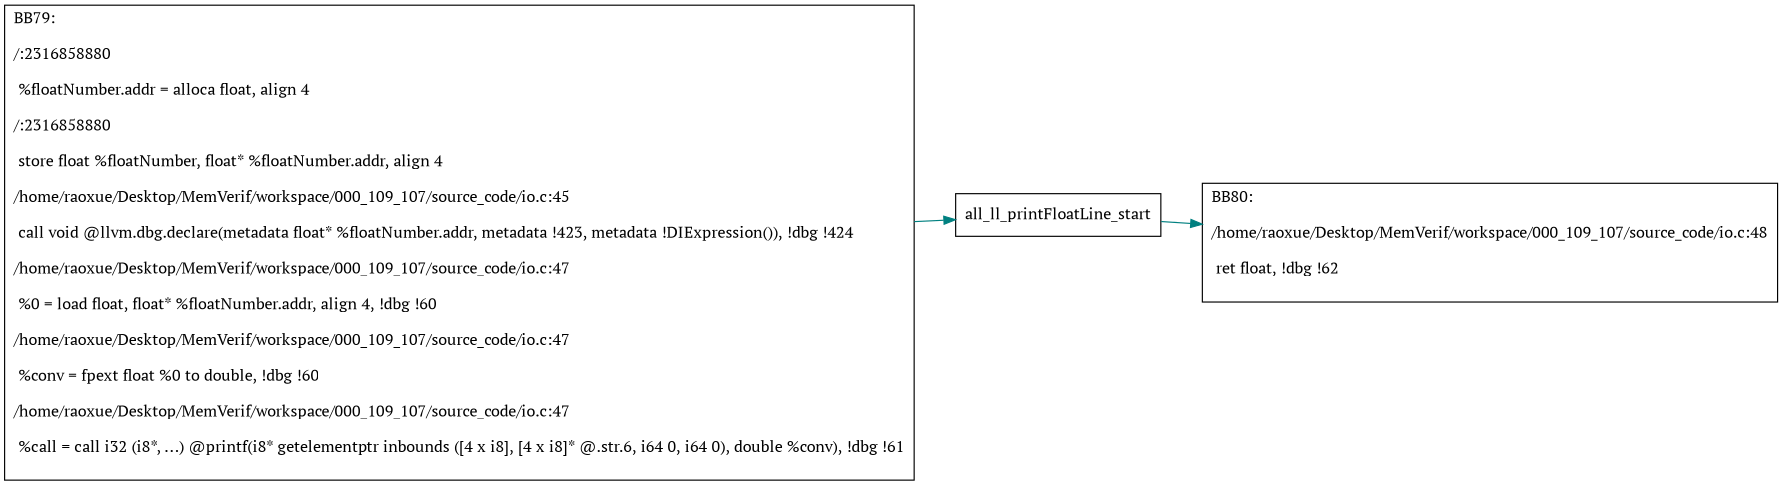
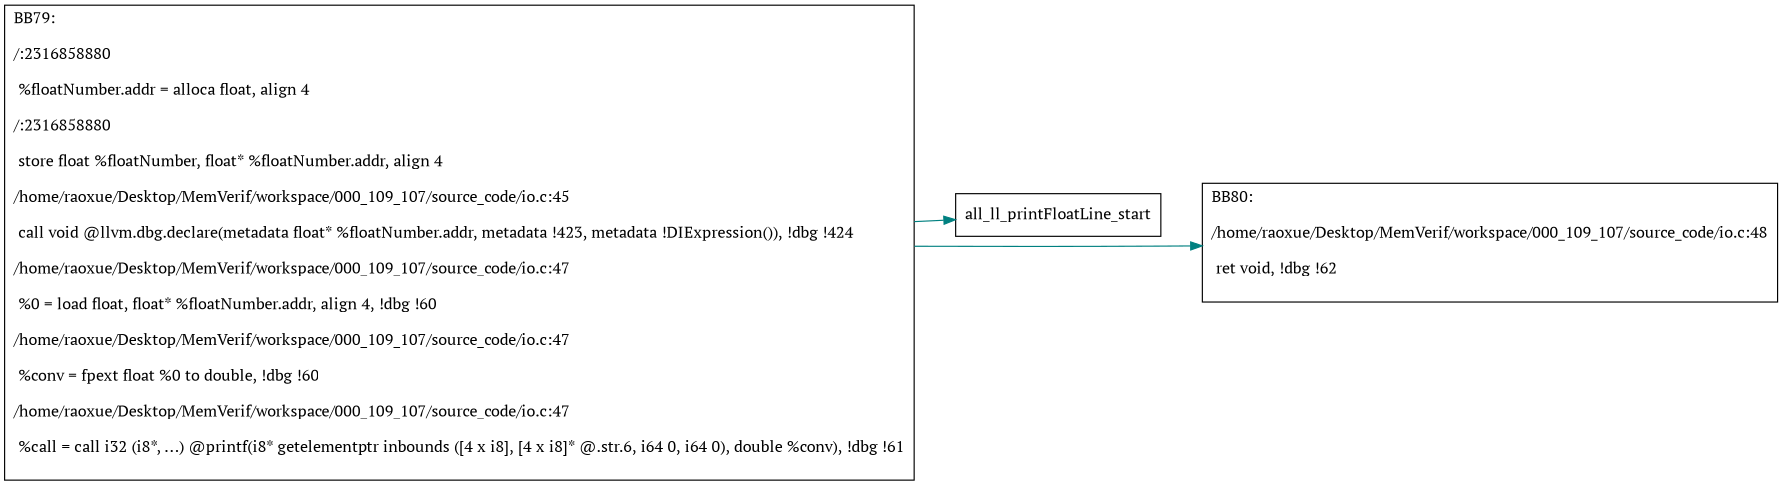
(1176, 223) -> (1052, 246)
(1276, 269) -> (1274, 269)
